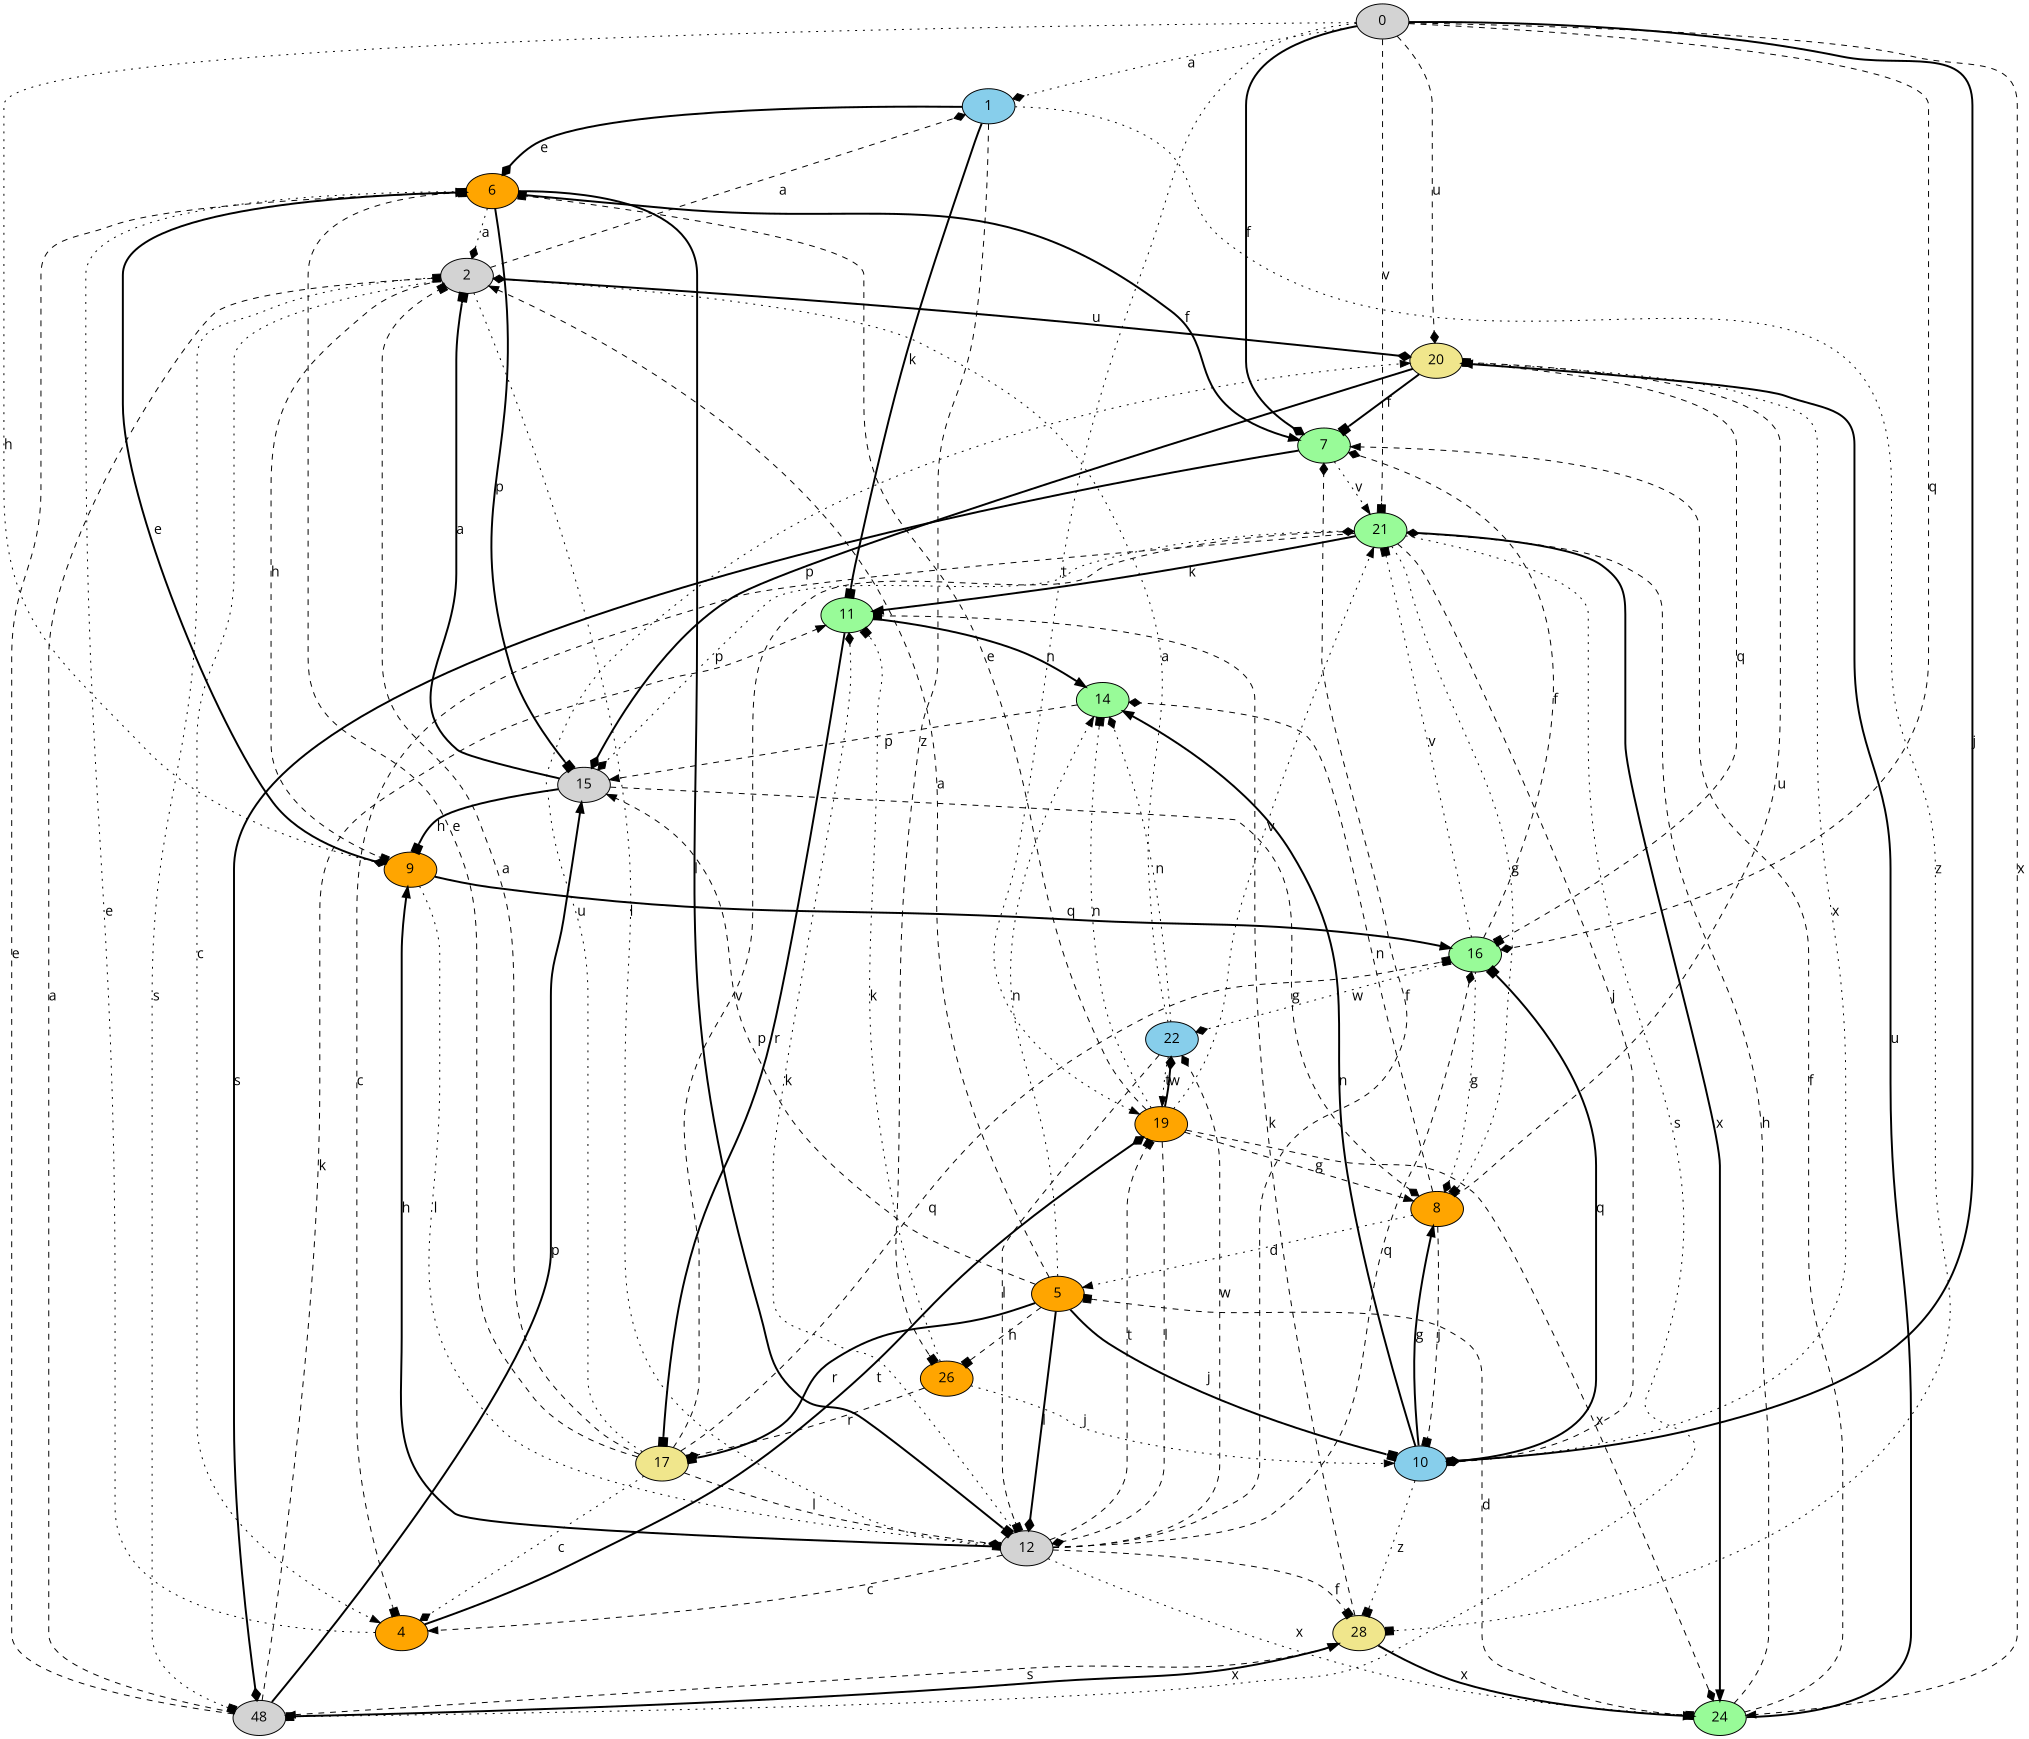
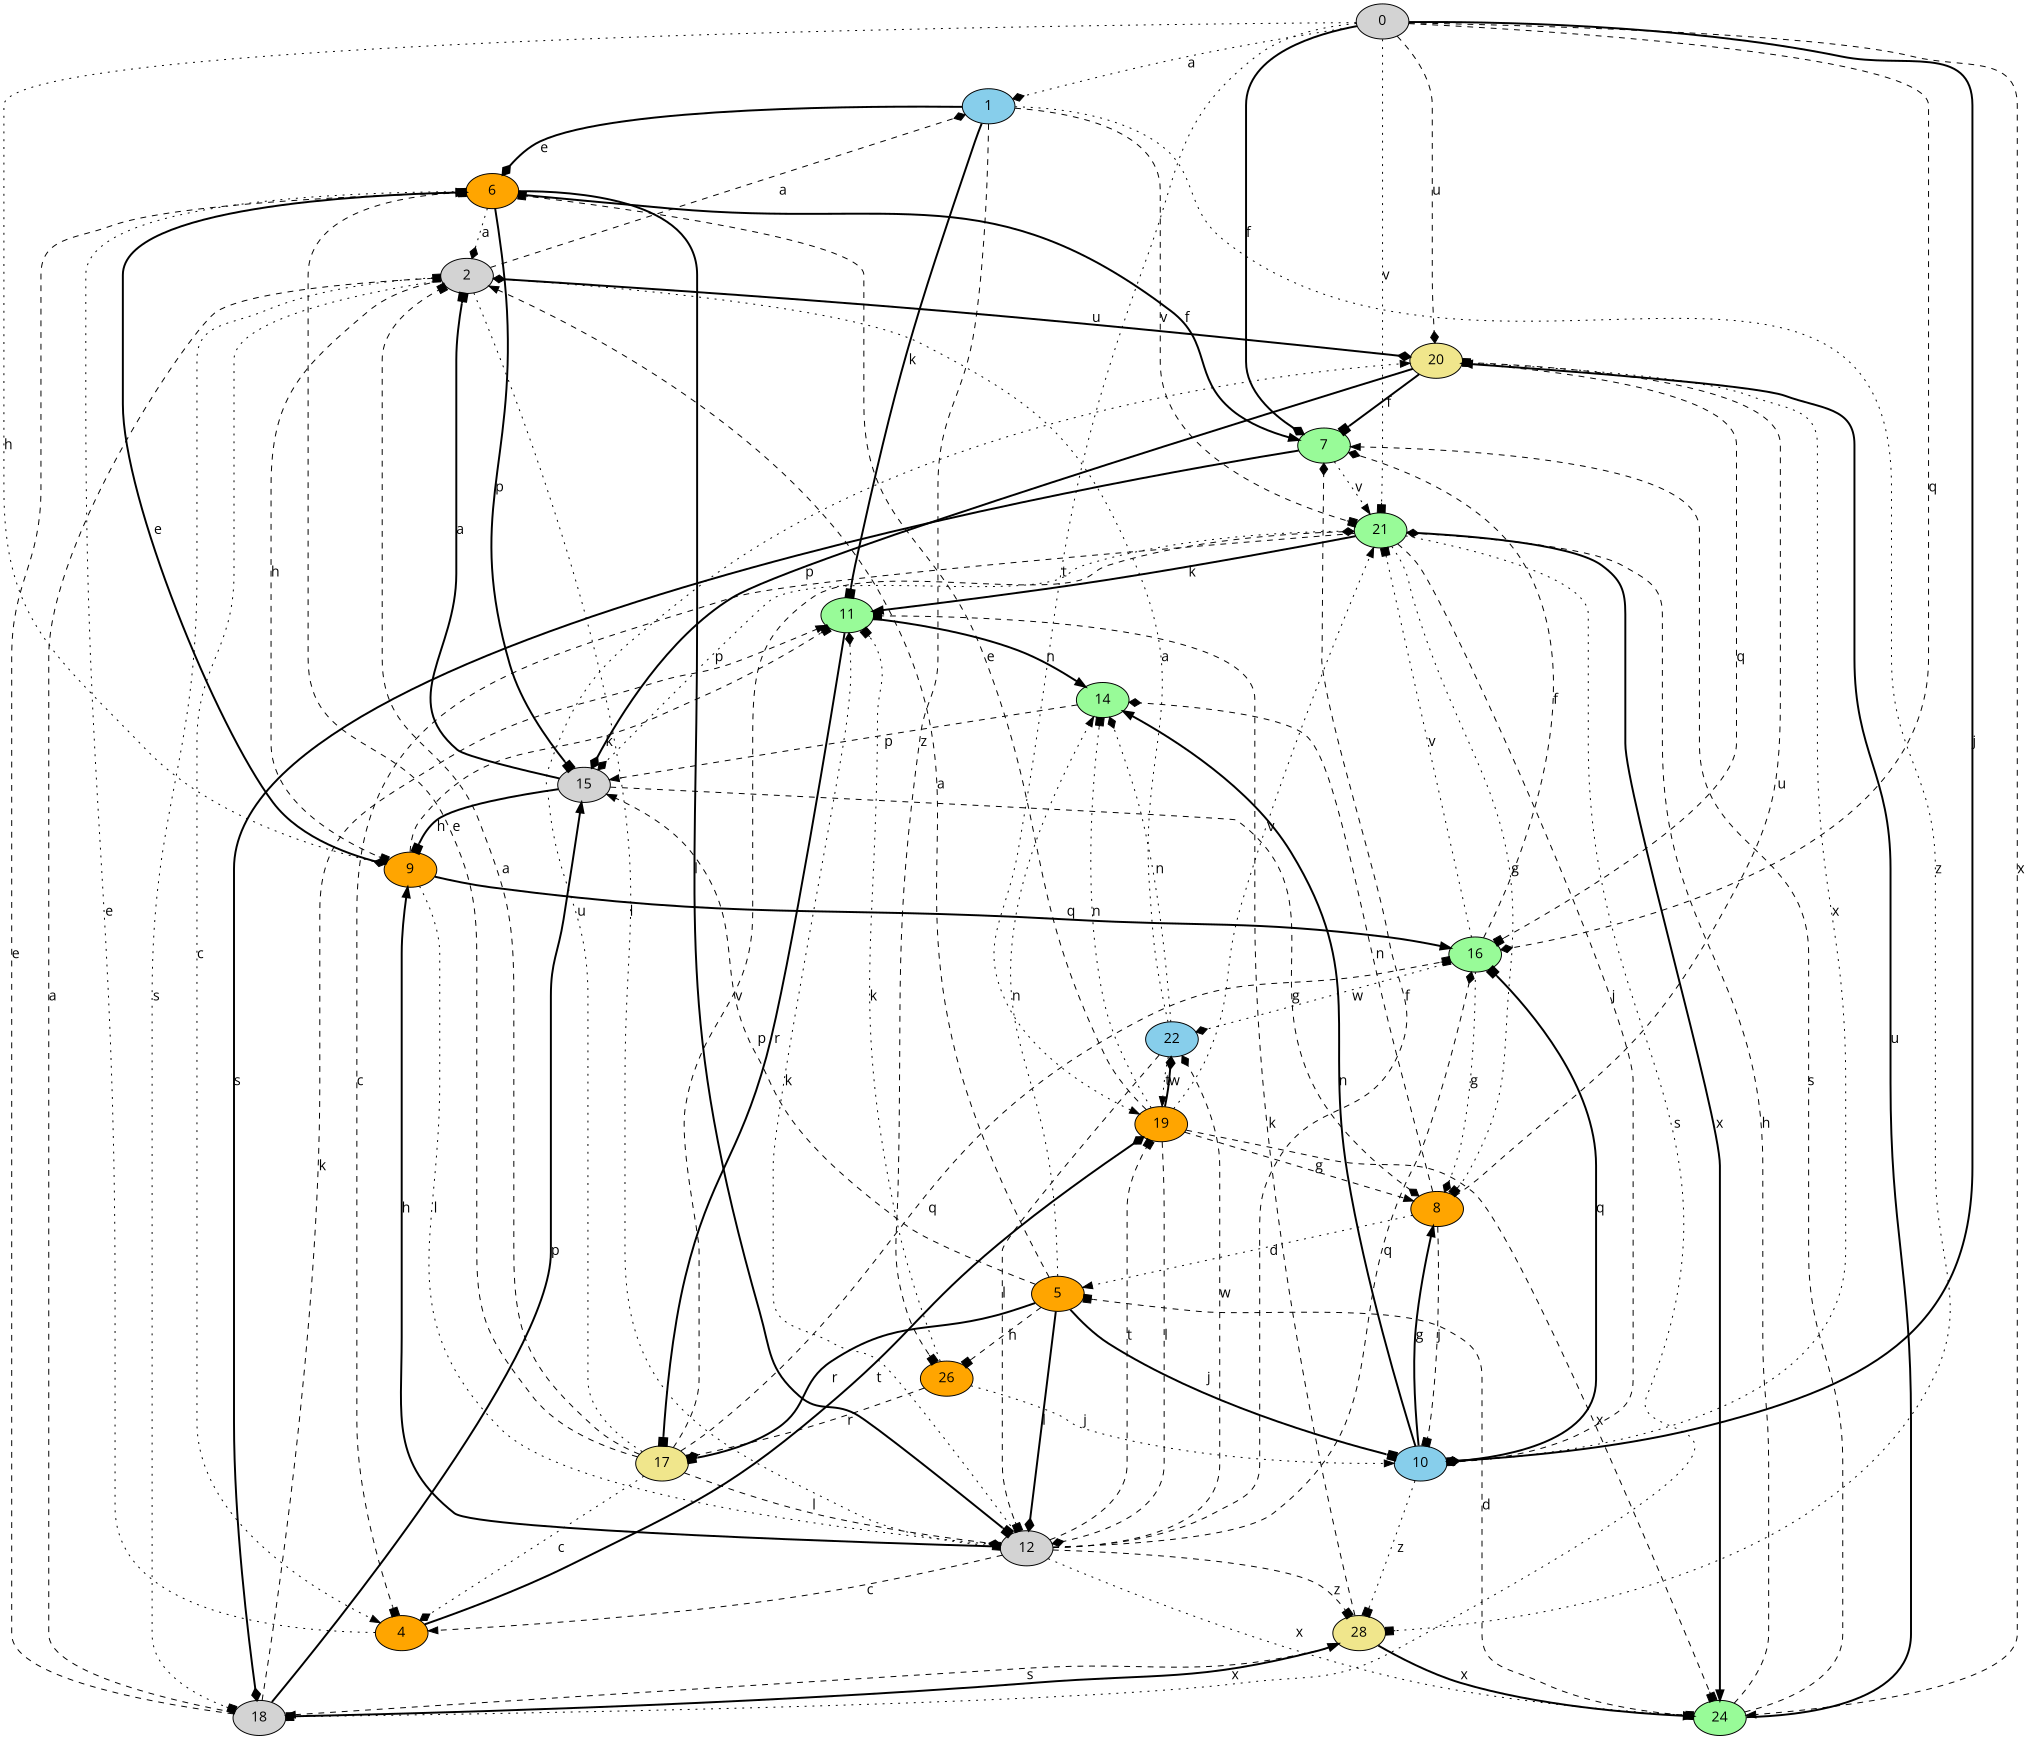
(1383, 271) -> (1383, 271)
none -> (1160, 315)
none -> (592, 739)
(1811, 1082) -> (1811, 1082)
(1538, 1303) -> (1538, 1303)
(1337, 1591) -> (1337, 1591)
(259, 1718) -> (259, 1718)
